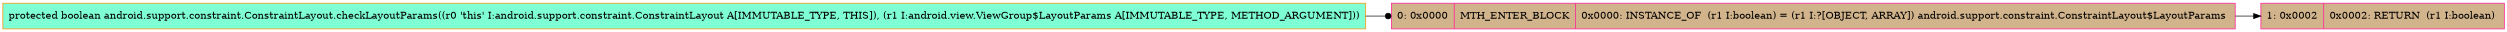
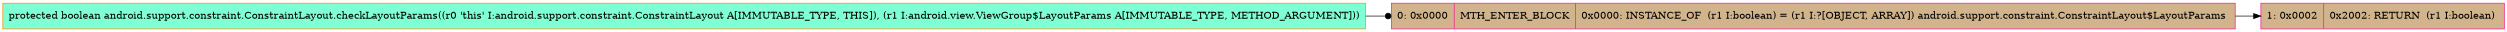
(2414, 16) -> (2414, 16)
